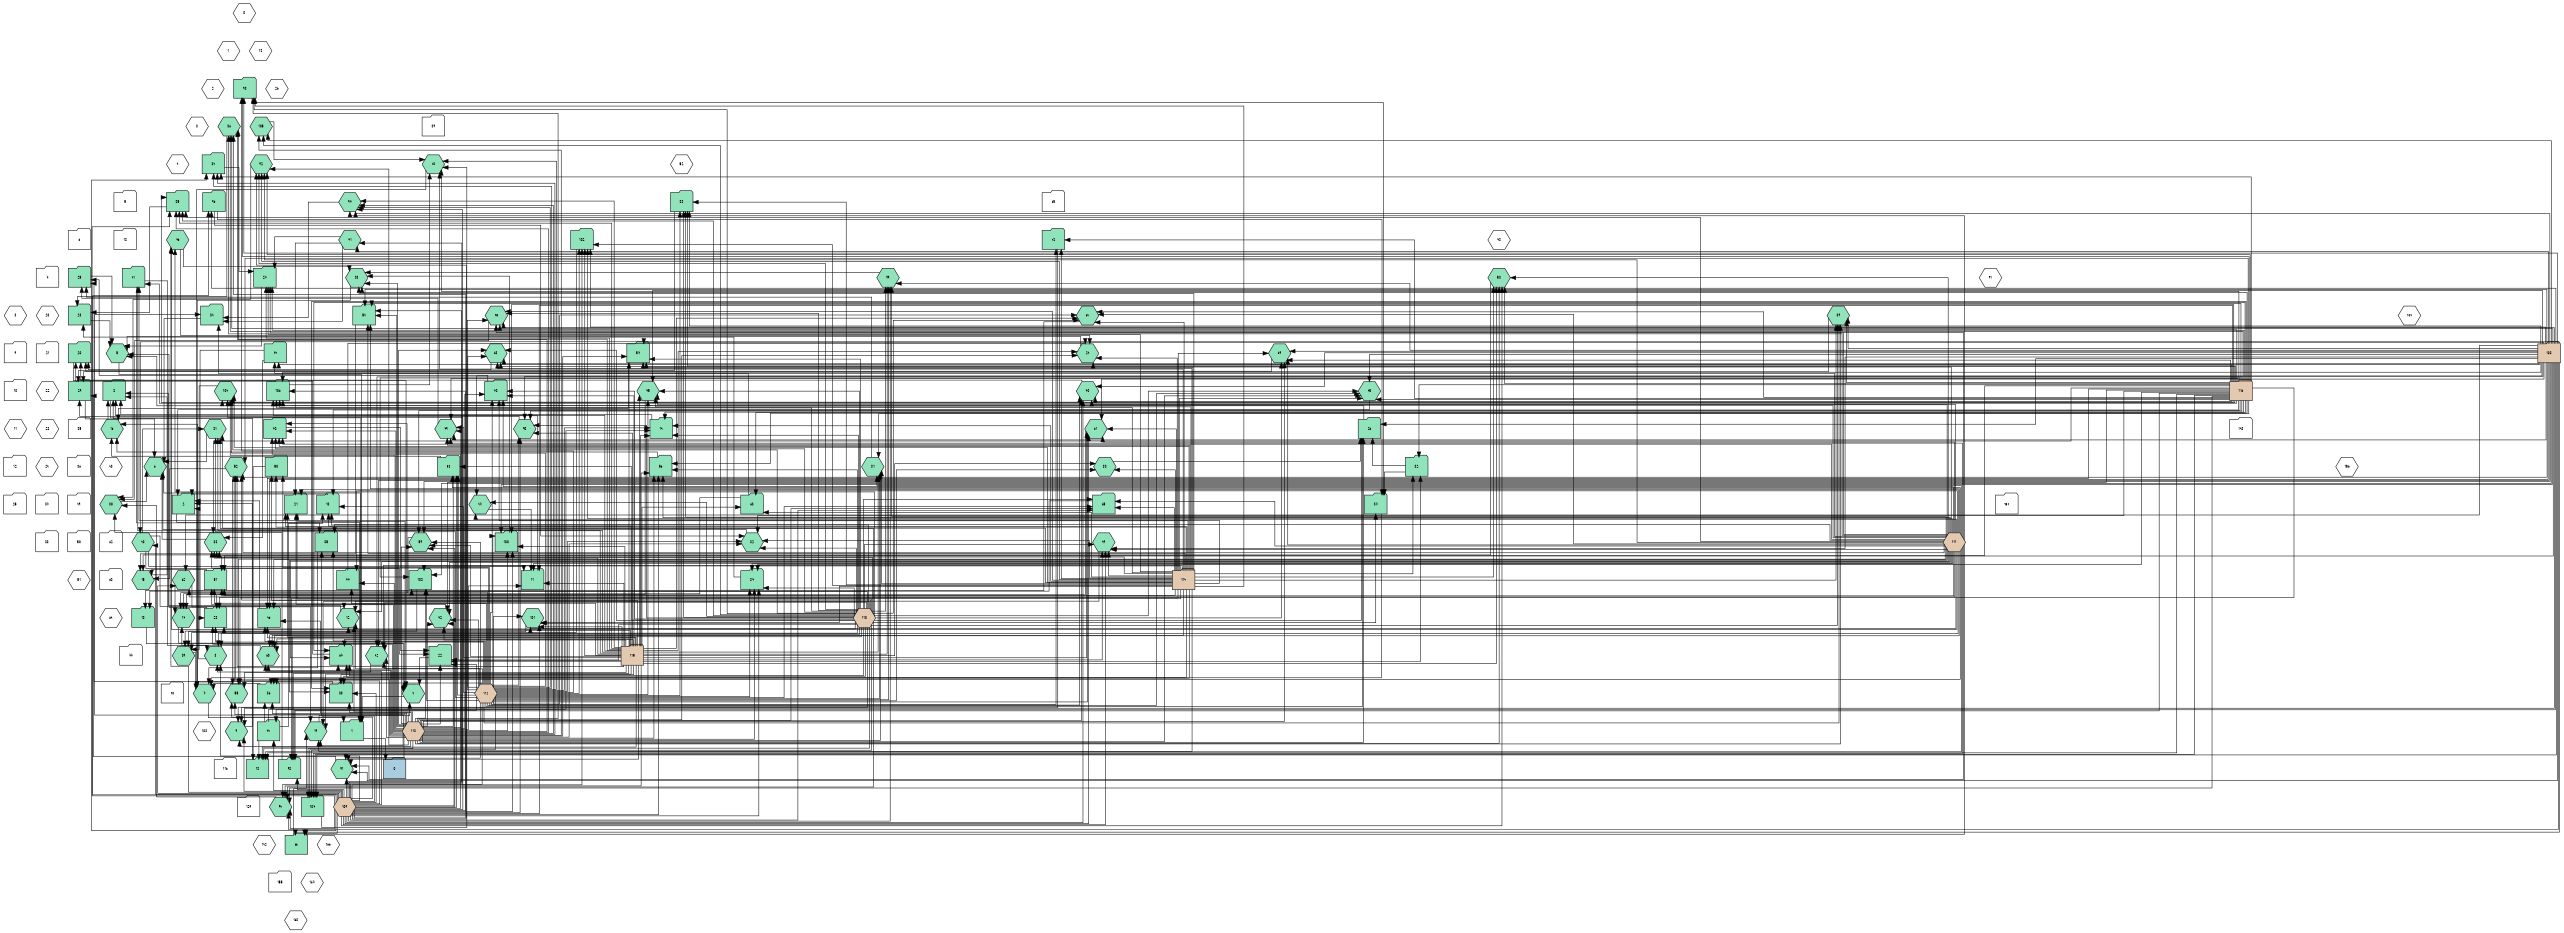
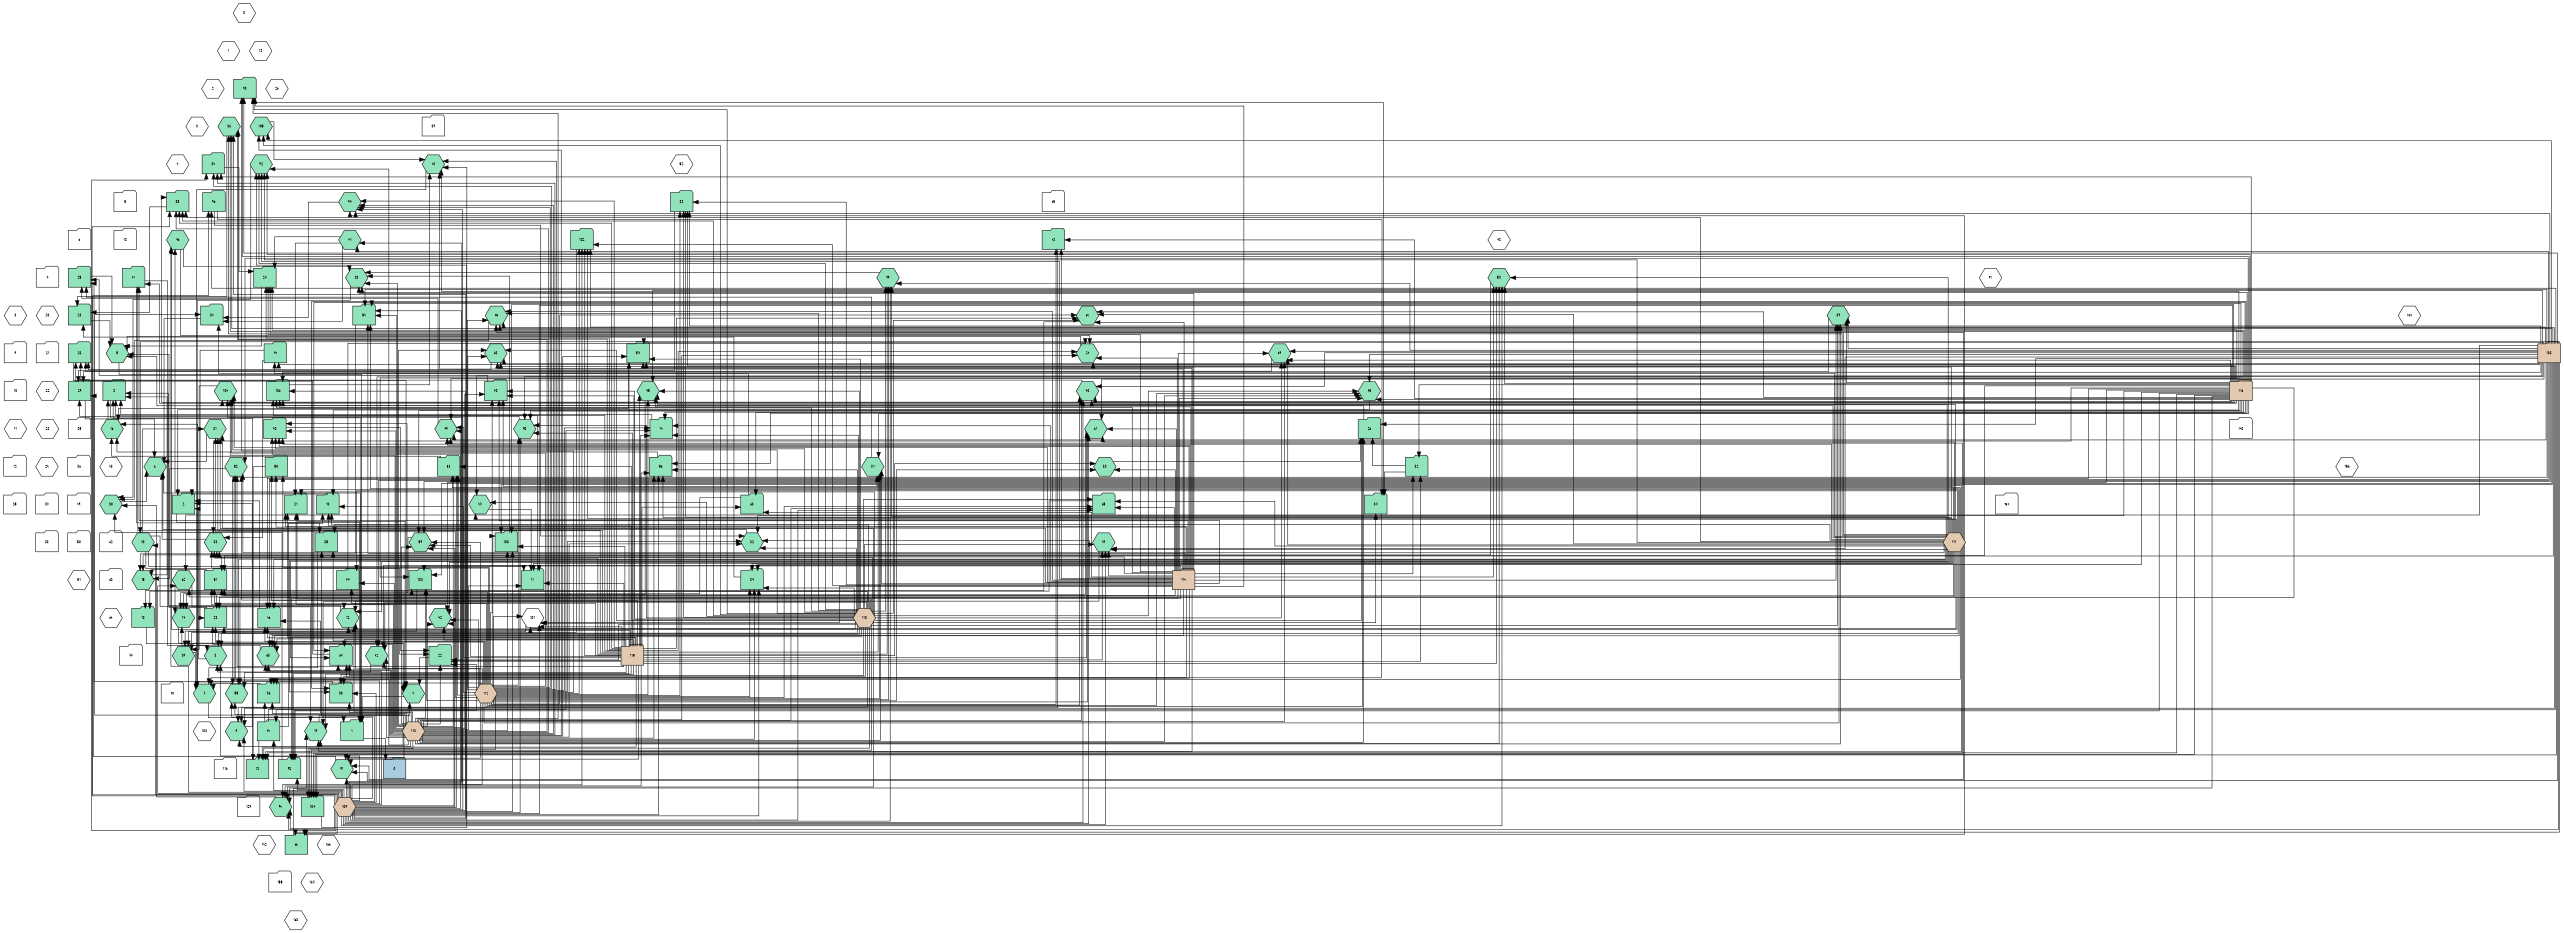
(533, 618) -> (533, 618)
